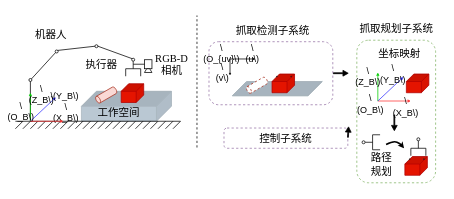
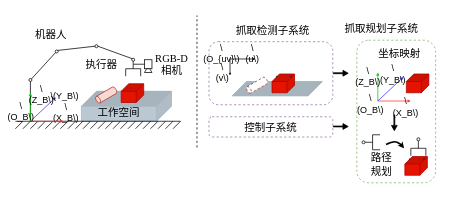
(396, 30) -> (381, 30)
(286, 138) -> (271, 127)
